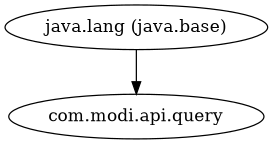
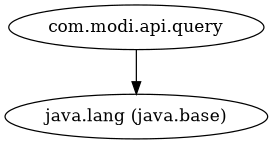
(136, 66) -> (136, 66)
